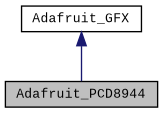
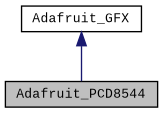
(82, 94) -> (82, 94)
